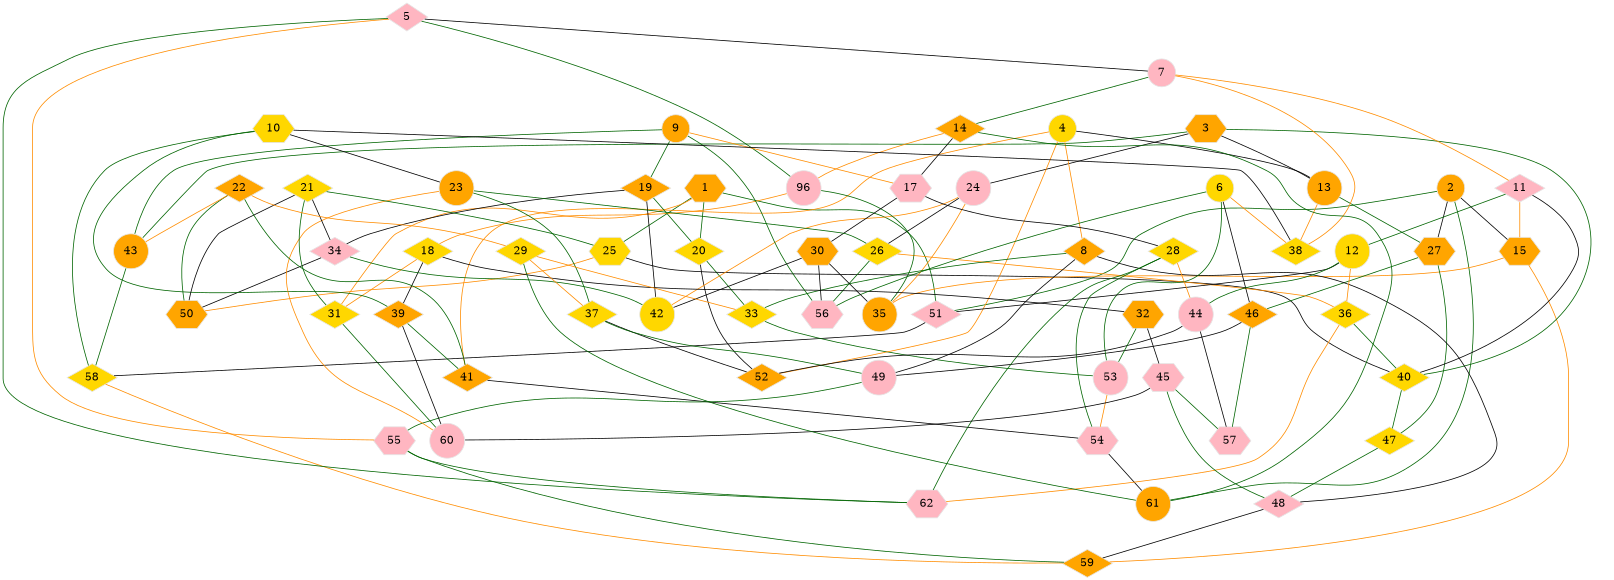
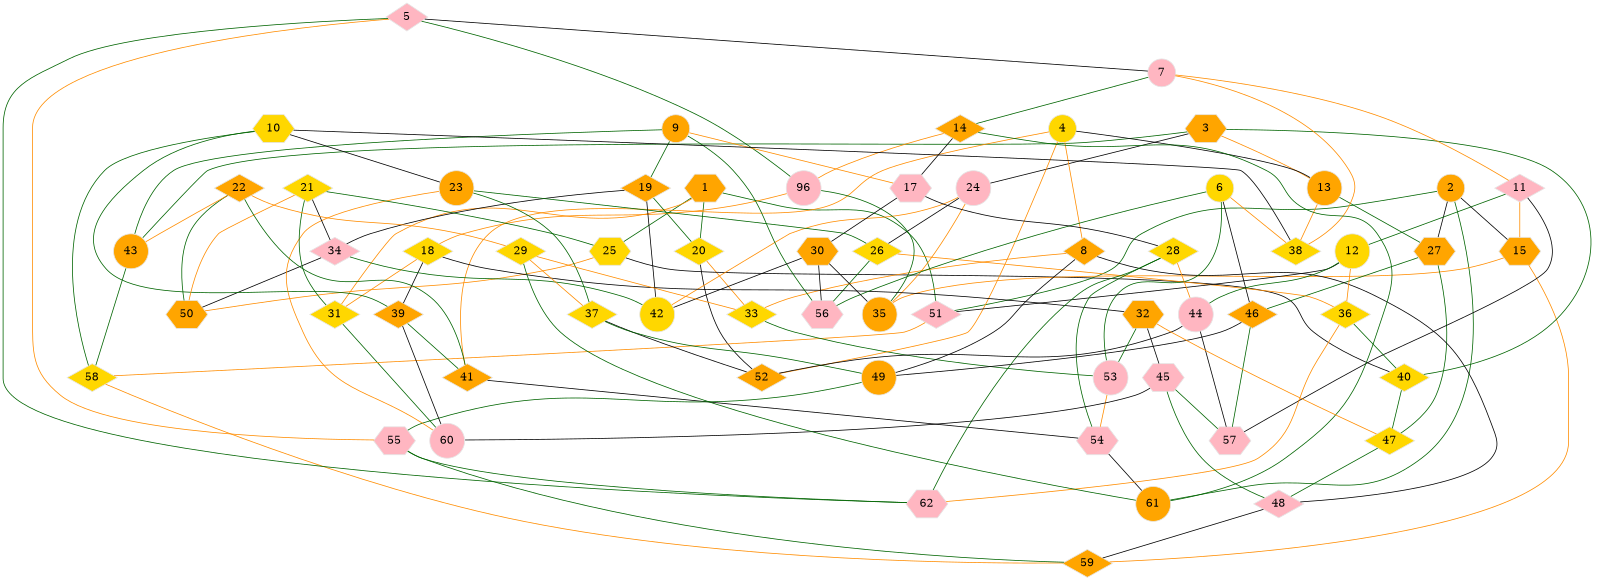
(1266, 156) -> (1266, 156)
(224, 231) -> (224, 231)
(959, 265) -> (959, 265)
(725, 282) -> (725, 282)
(1544, 306) -> (1441, 328)
(521, 355) -> (521, 355)
(879, 378) -> (879, 378)
none -> (1266, 381)
